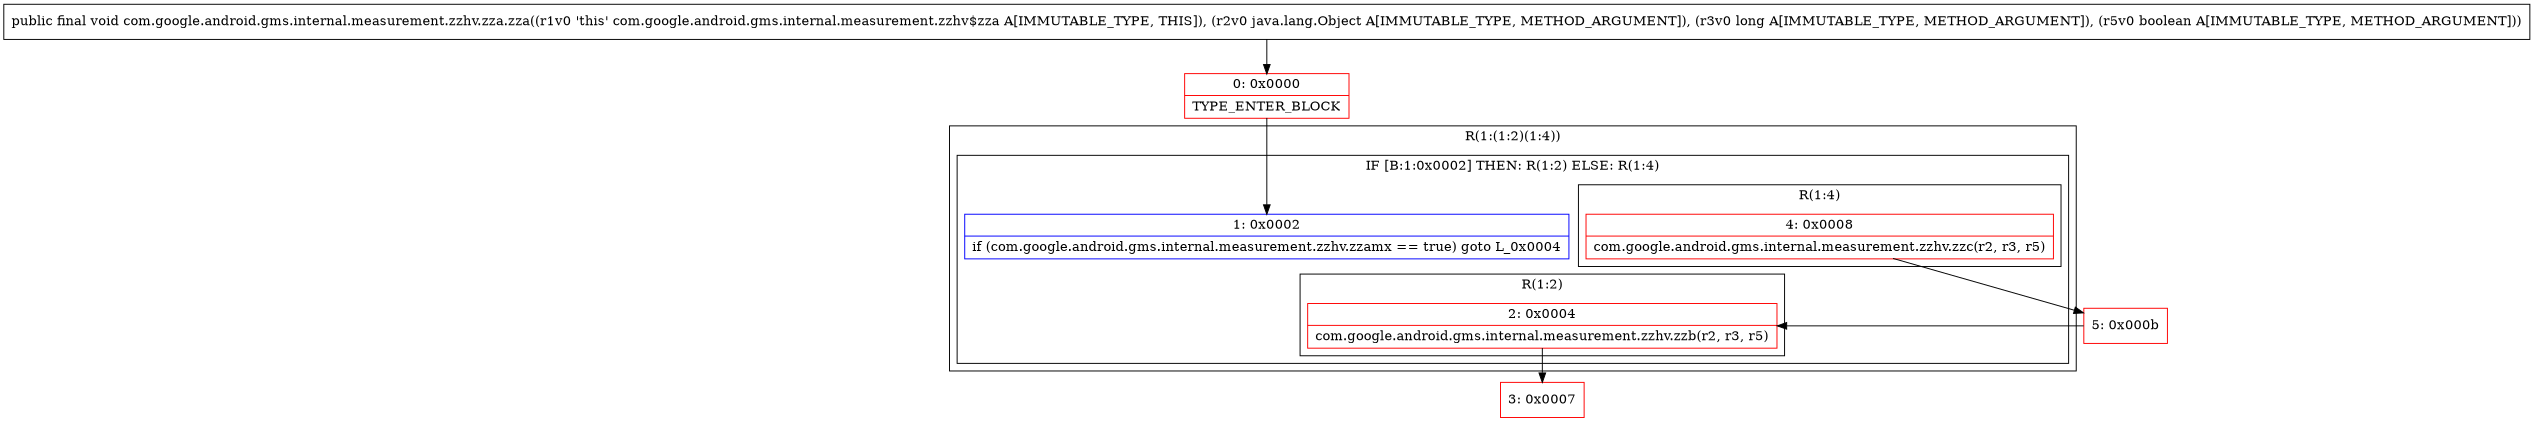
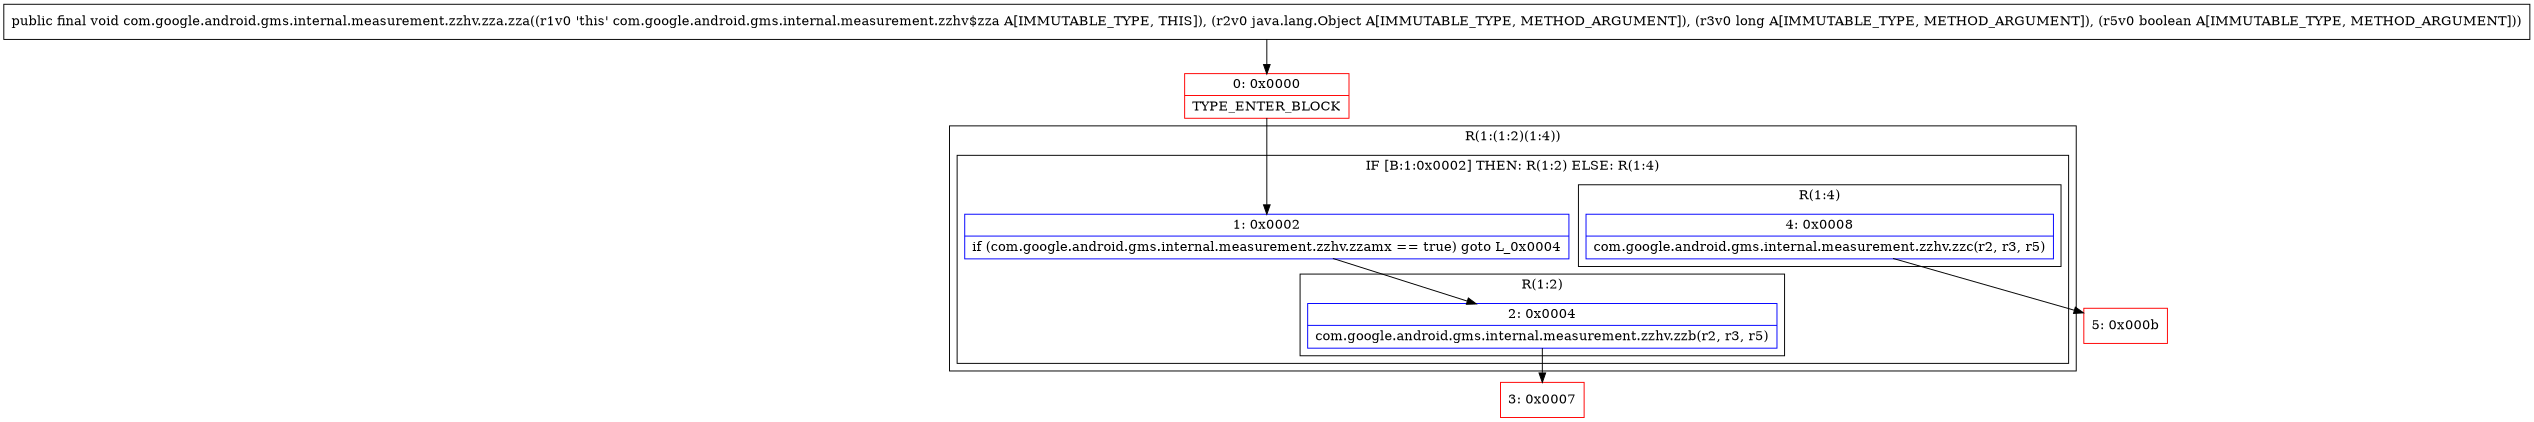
(1820, 237) -> (1820, 237)
(1542, 326) -> (1542, 326)
(1935, 326) -> (1403, 281)
